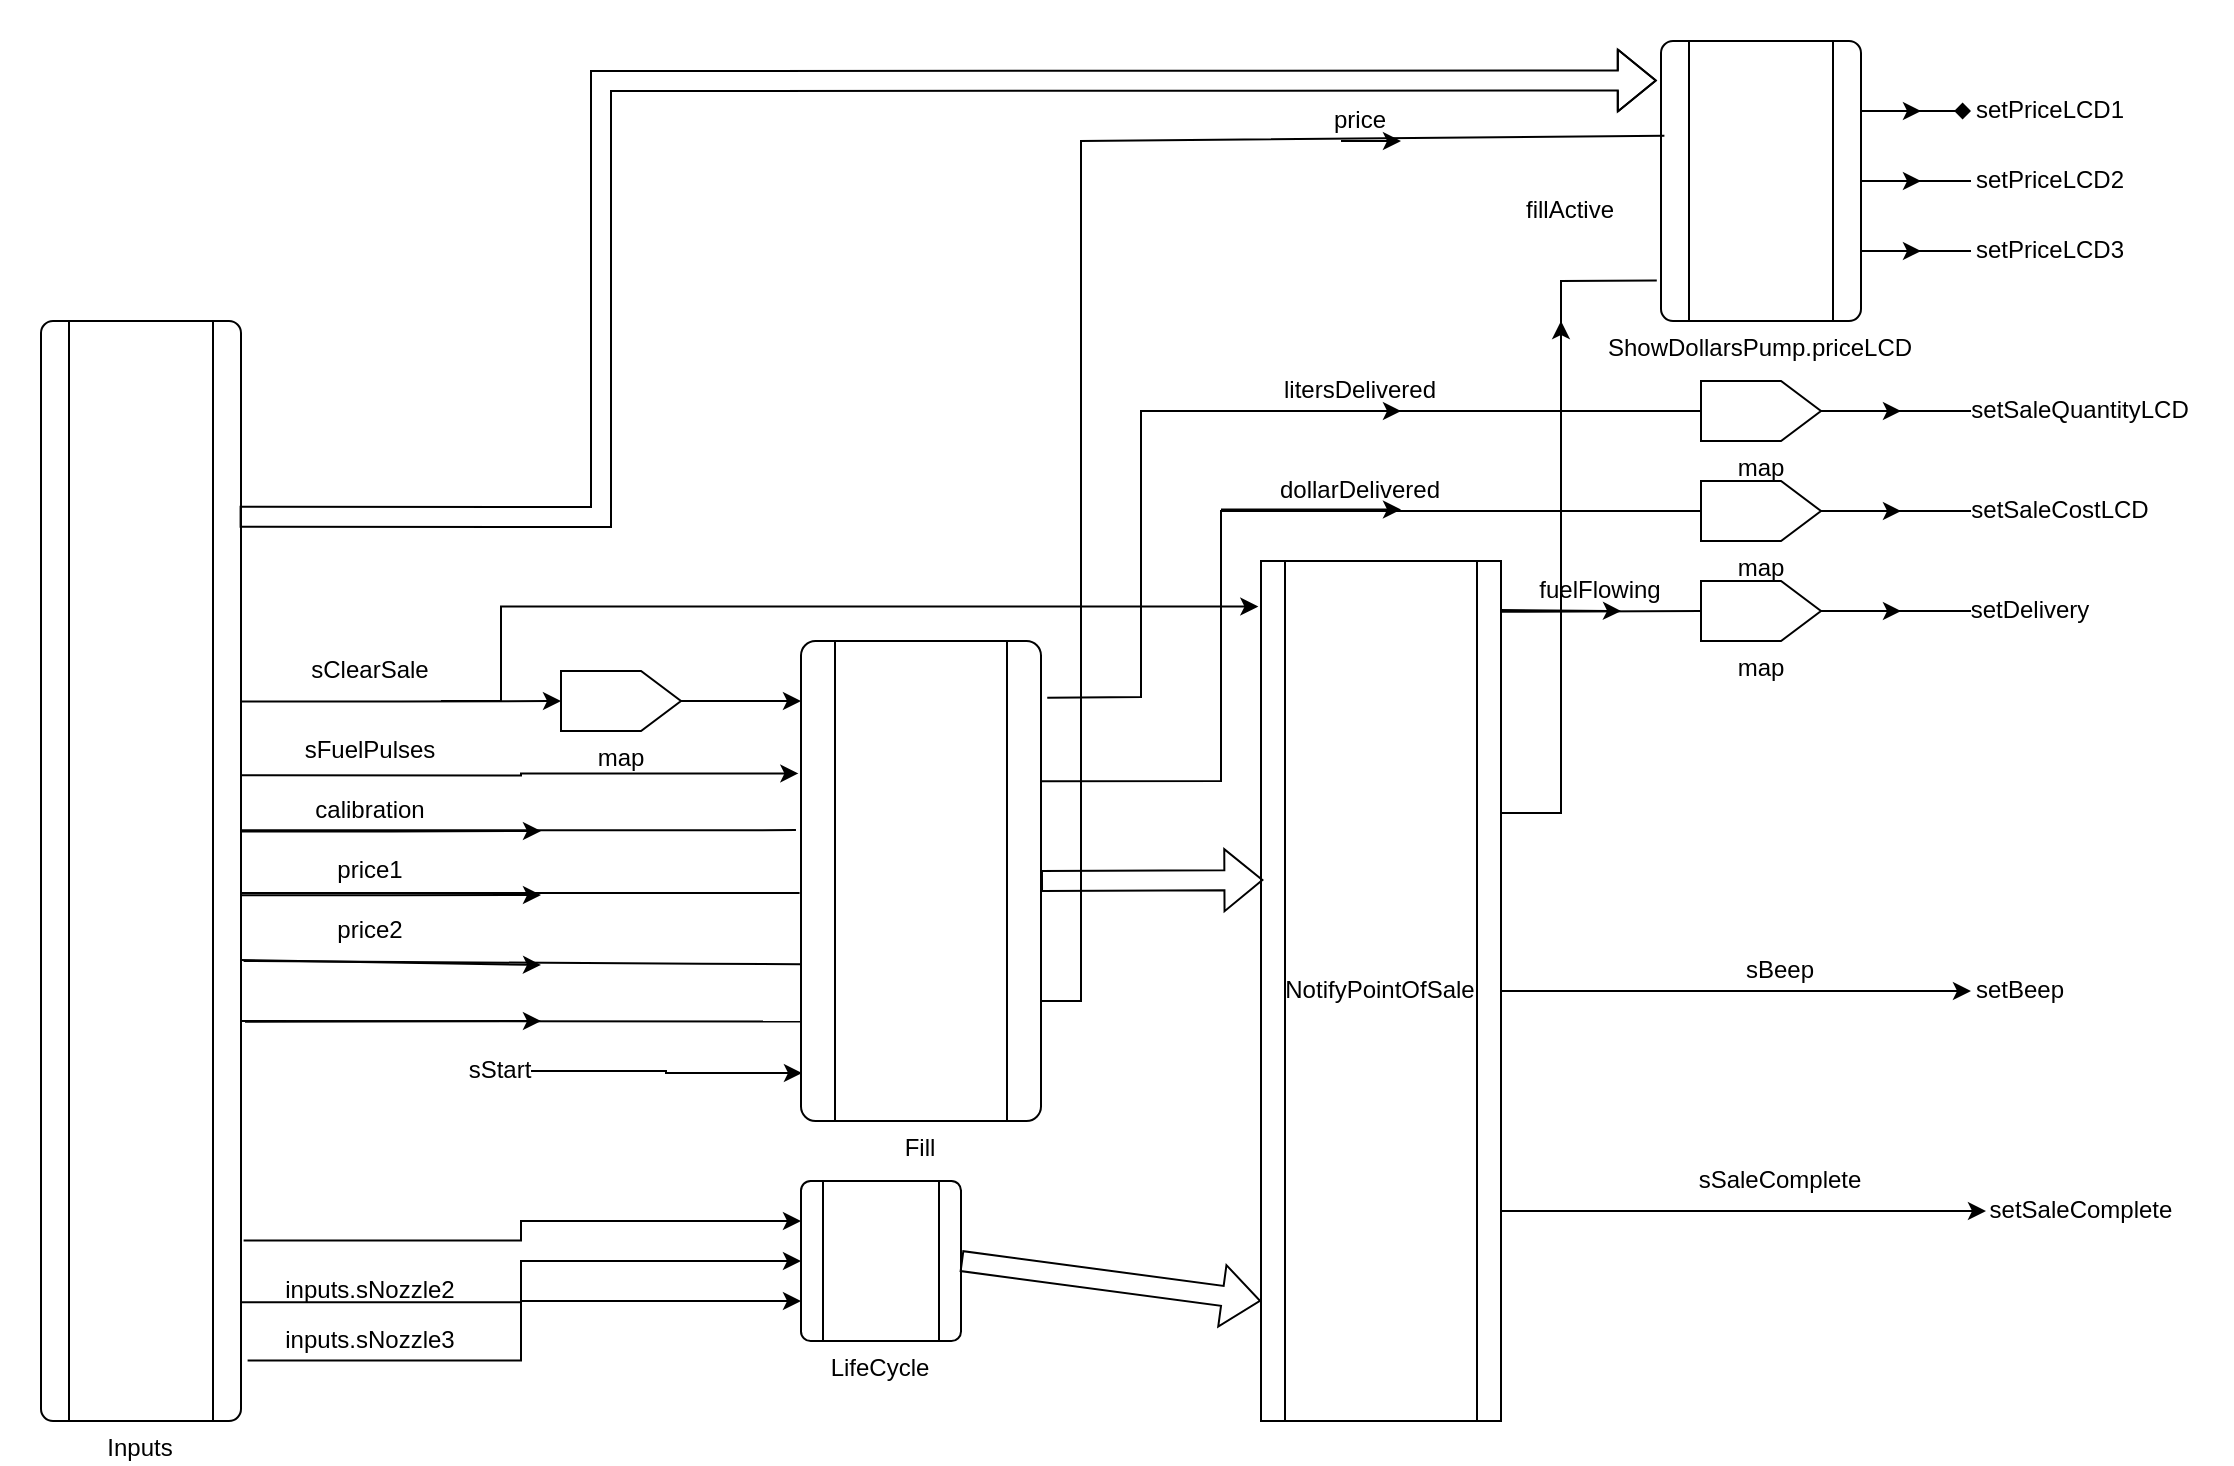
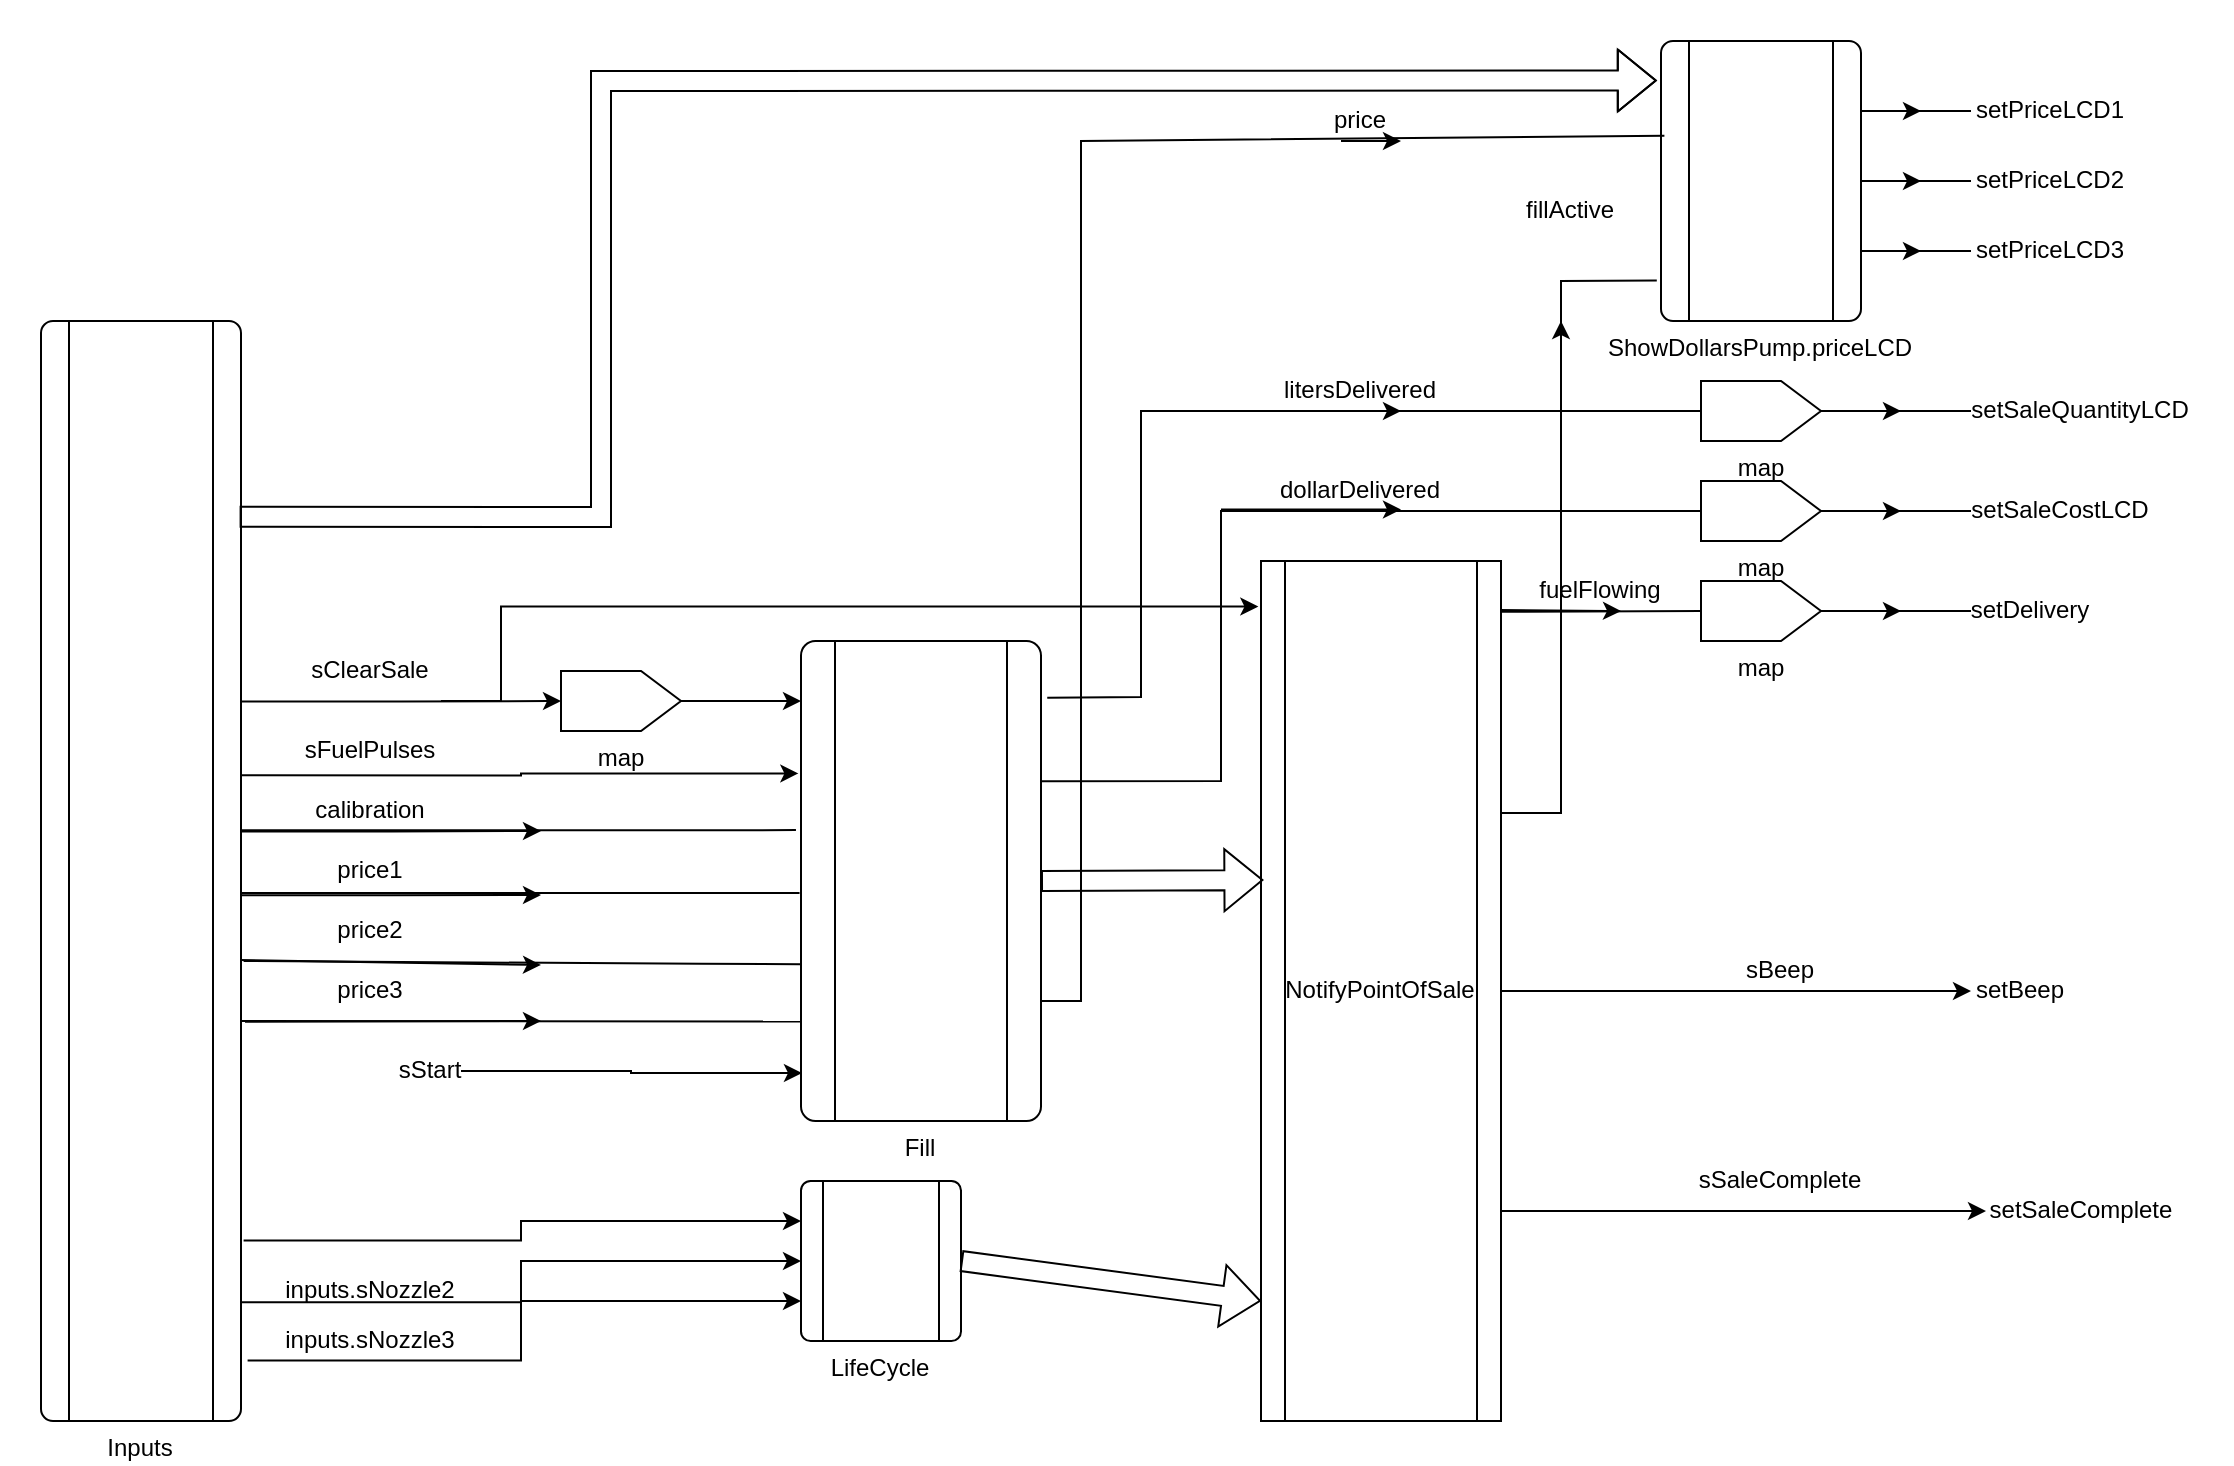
(1955, 111) -> (1962, 111)
none -> (371, 991)
(501, 1071) -> (431, 1071)
